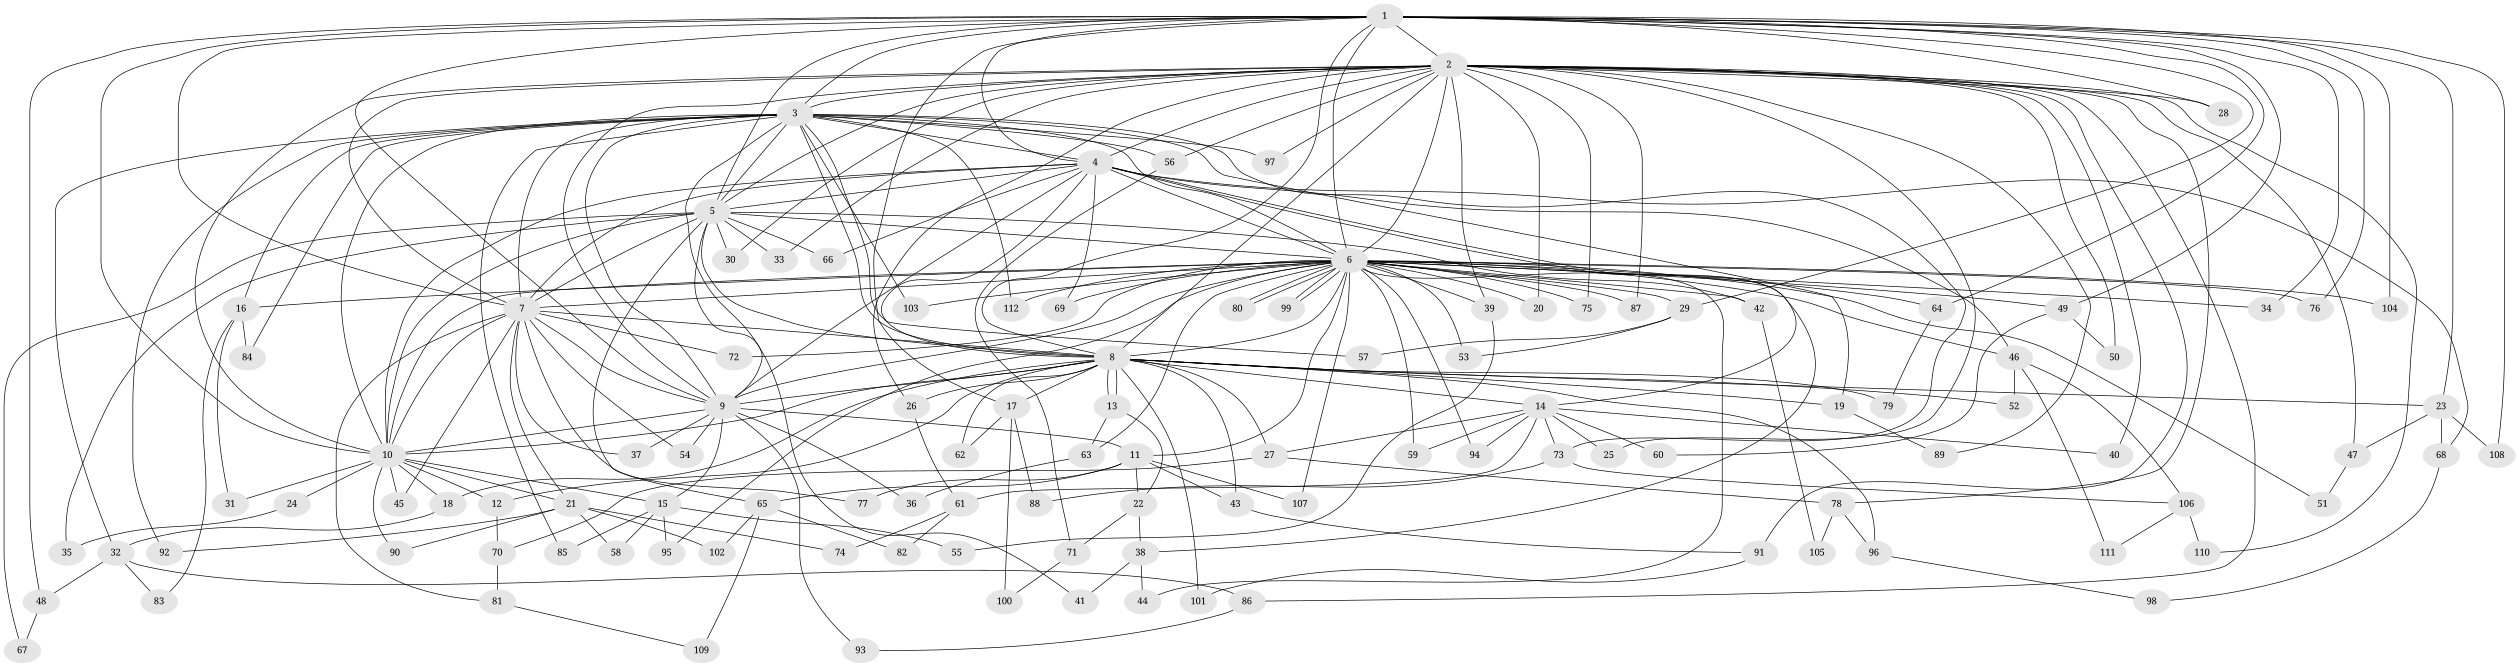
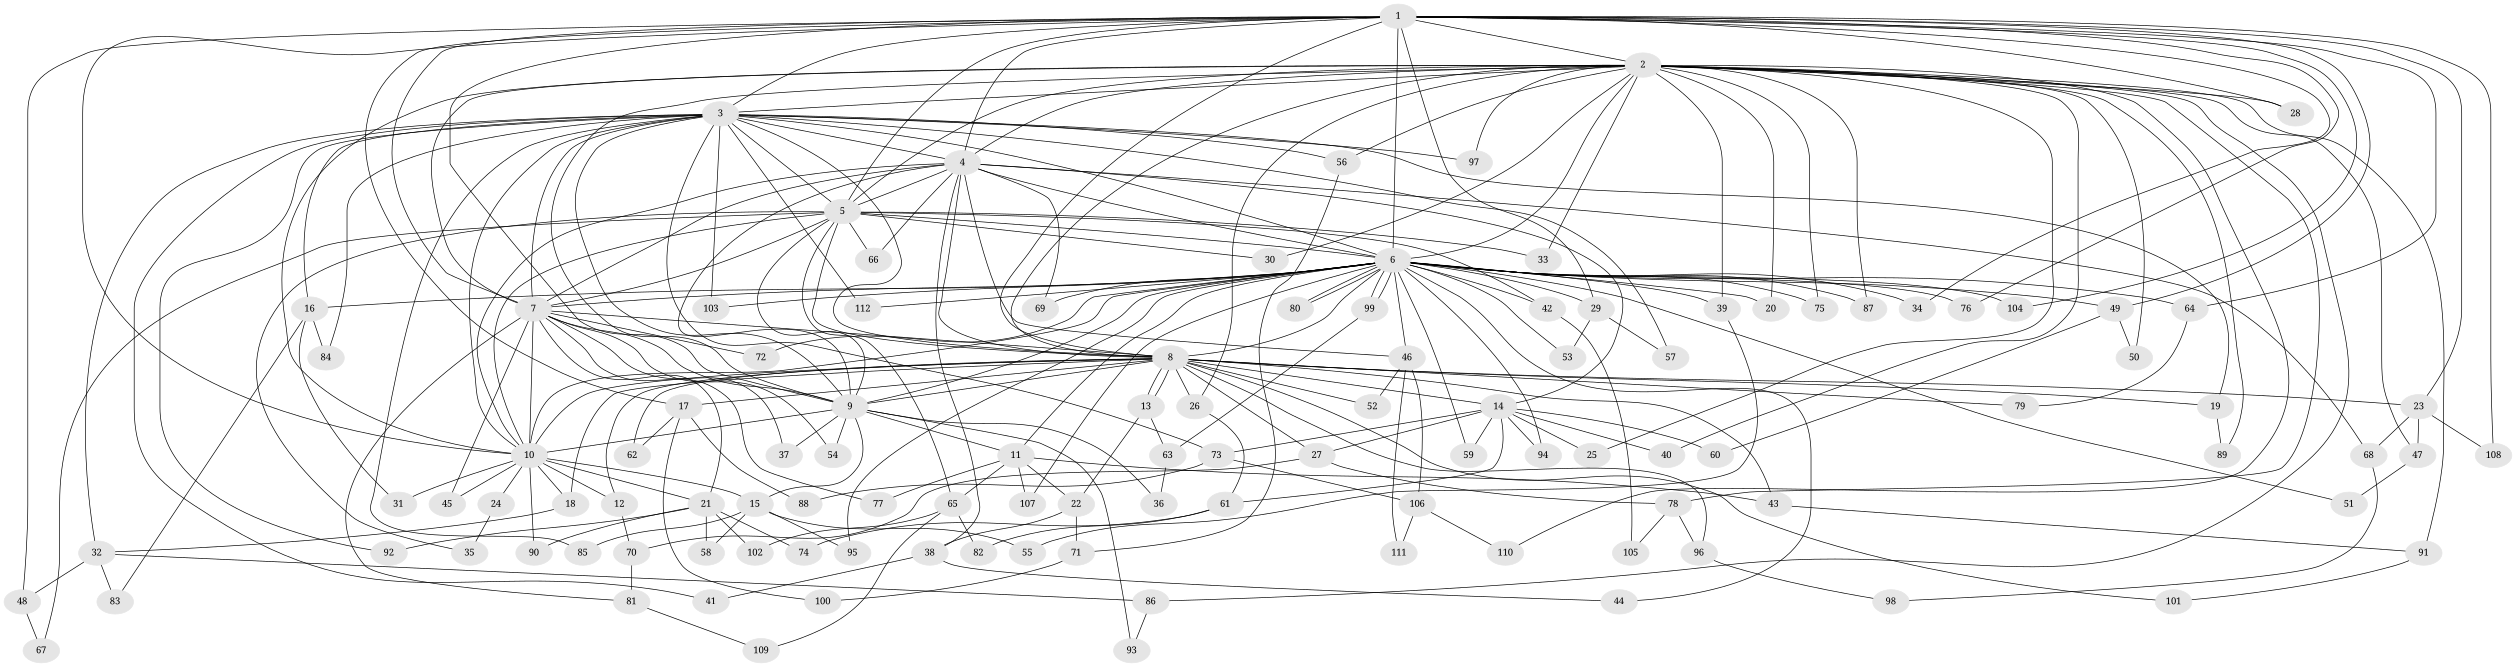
(1189, 321) -> (1247, 399)
